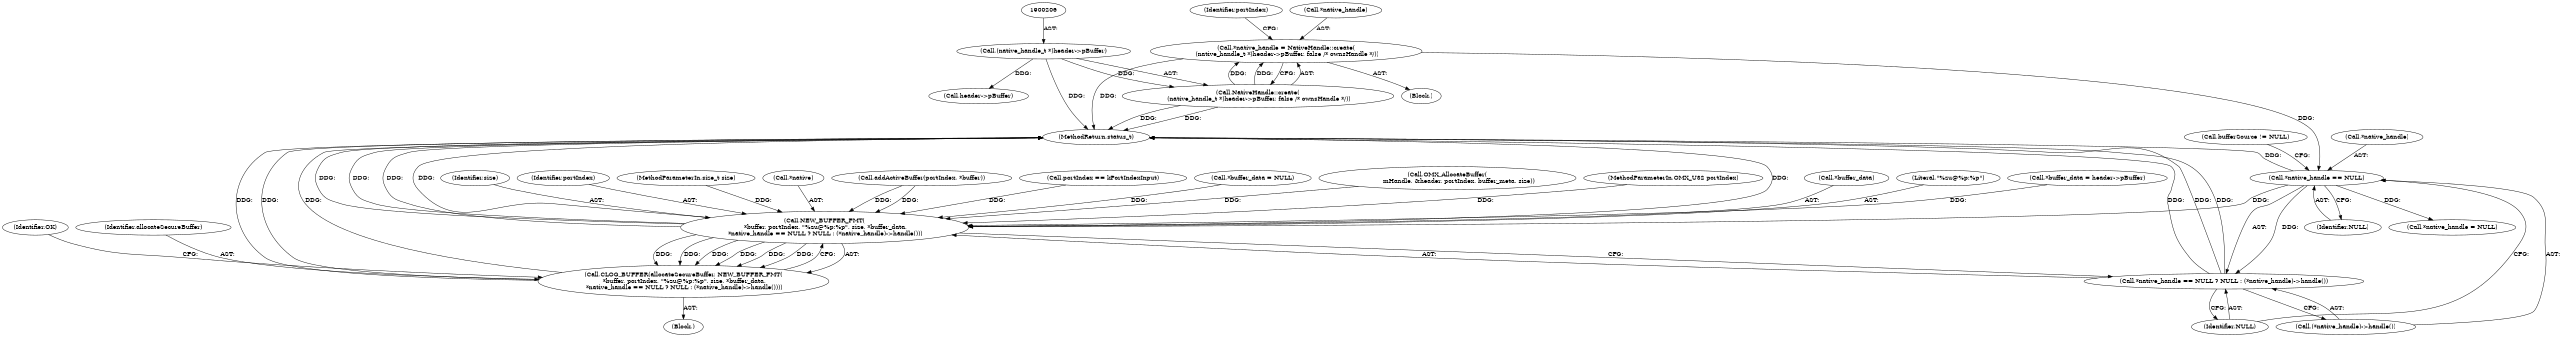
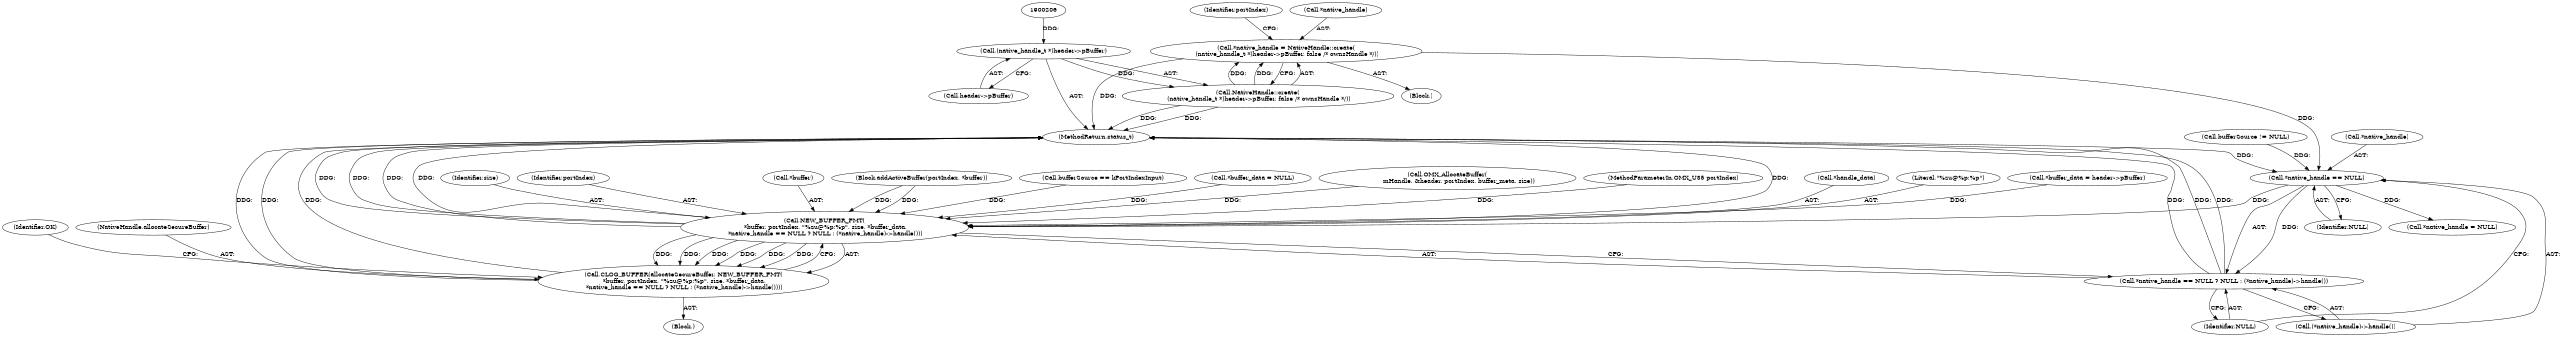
(1052, 29) -> (1052, 29)
none -> (989, 71)
(1024, 74) -> (1024, 74)
(1078, 96) -> (1078, 96)
(1984, 144) -> (1714, 142)
(2303, 156) -> (2303, 156)
(686, 178) -> none
(793, 178) -> (793, 178)
(922, 178) -> (922, 178)
(1103, 178) -> (1103, 178)
(1673, 178) -> (1673, 178)
(1847, 178) -> (1847, 178)
(153, 227) -> (153, 227)
